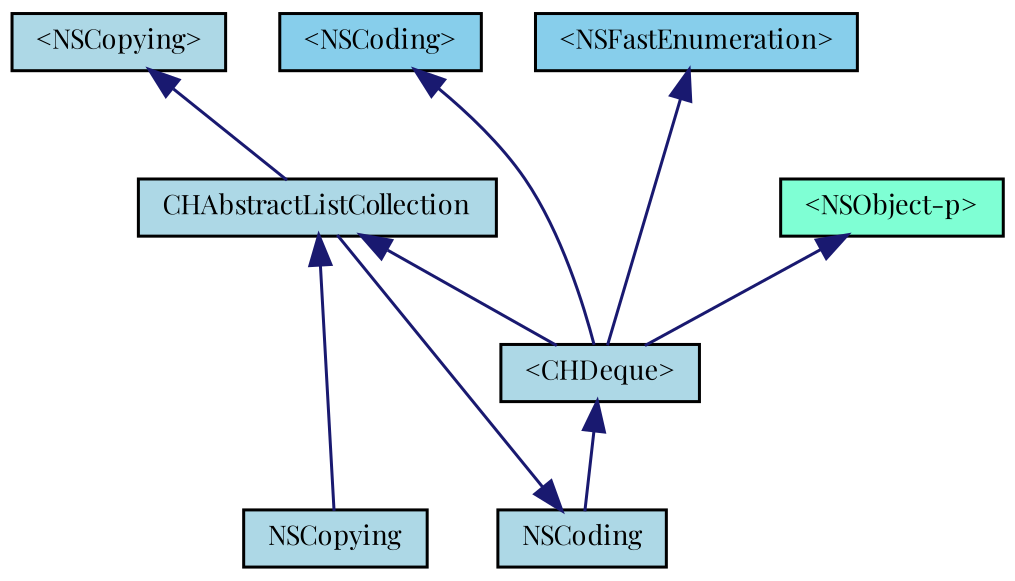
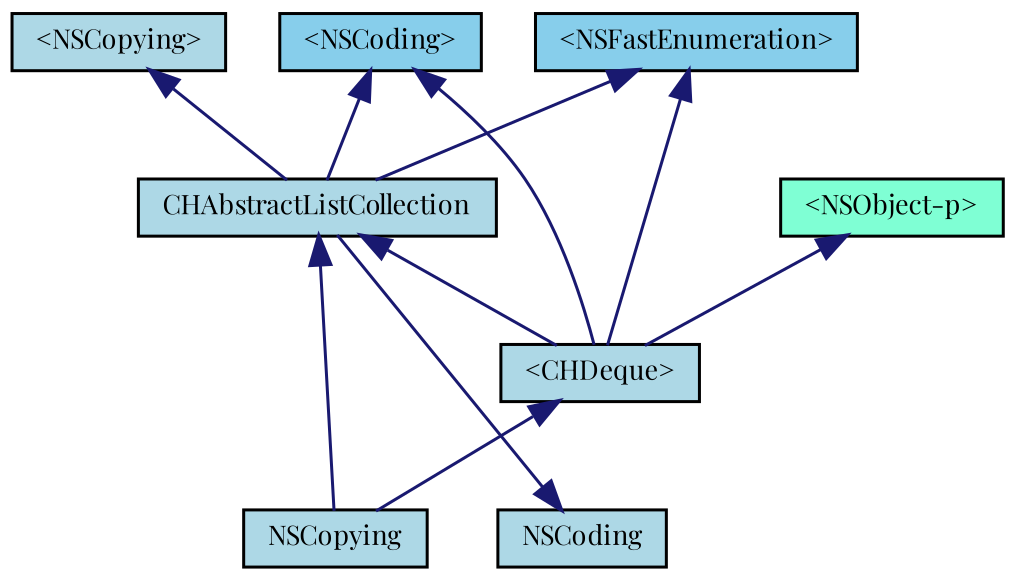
none -> (505, 126)
none -> (343, 139)
(589, 471) -> (454, 464)
